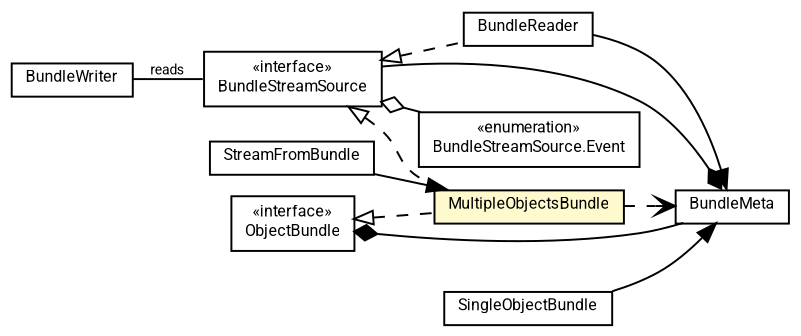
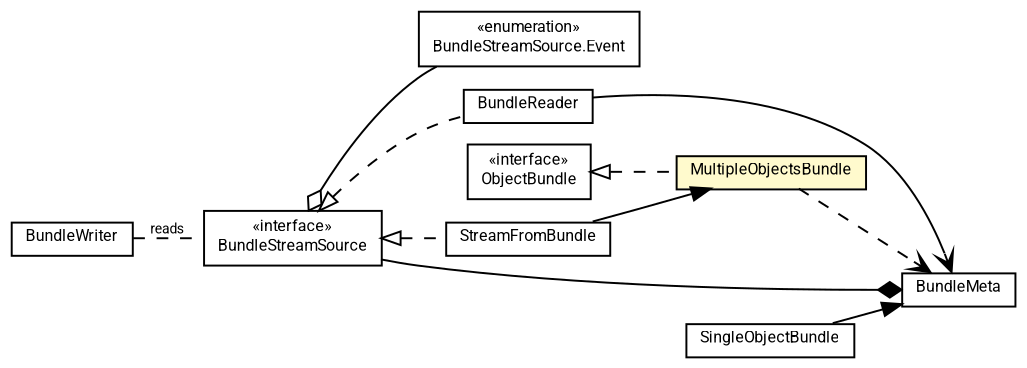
(168, 79) -> (168, 238)
(677, 83) -> (800, 115)
(400, 158) -> (423, 238)
(531, 241) -> none
